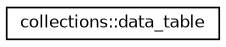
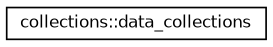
(113, 23) -> (136, 23)
